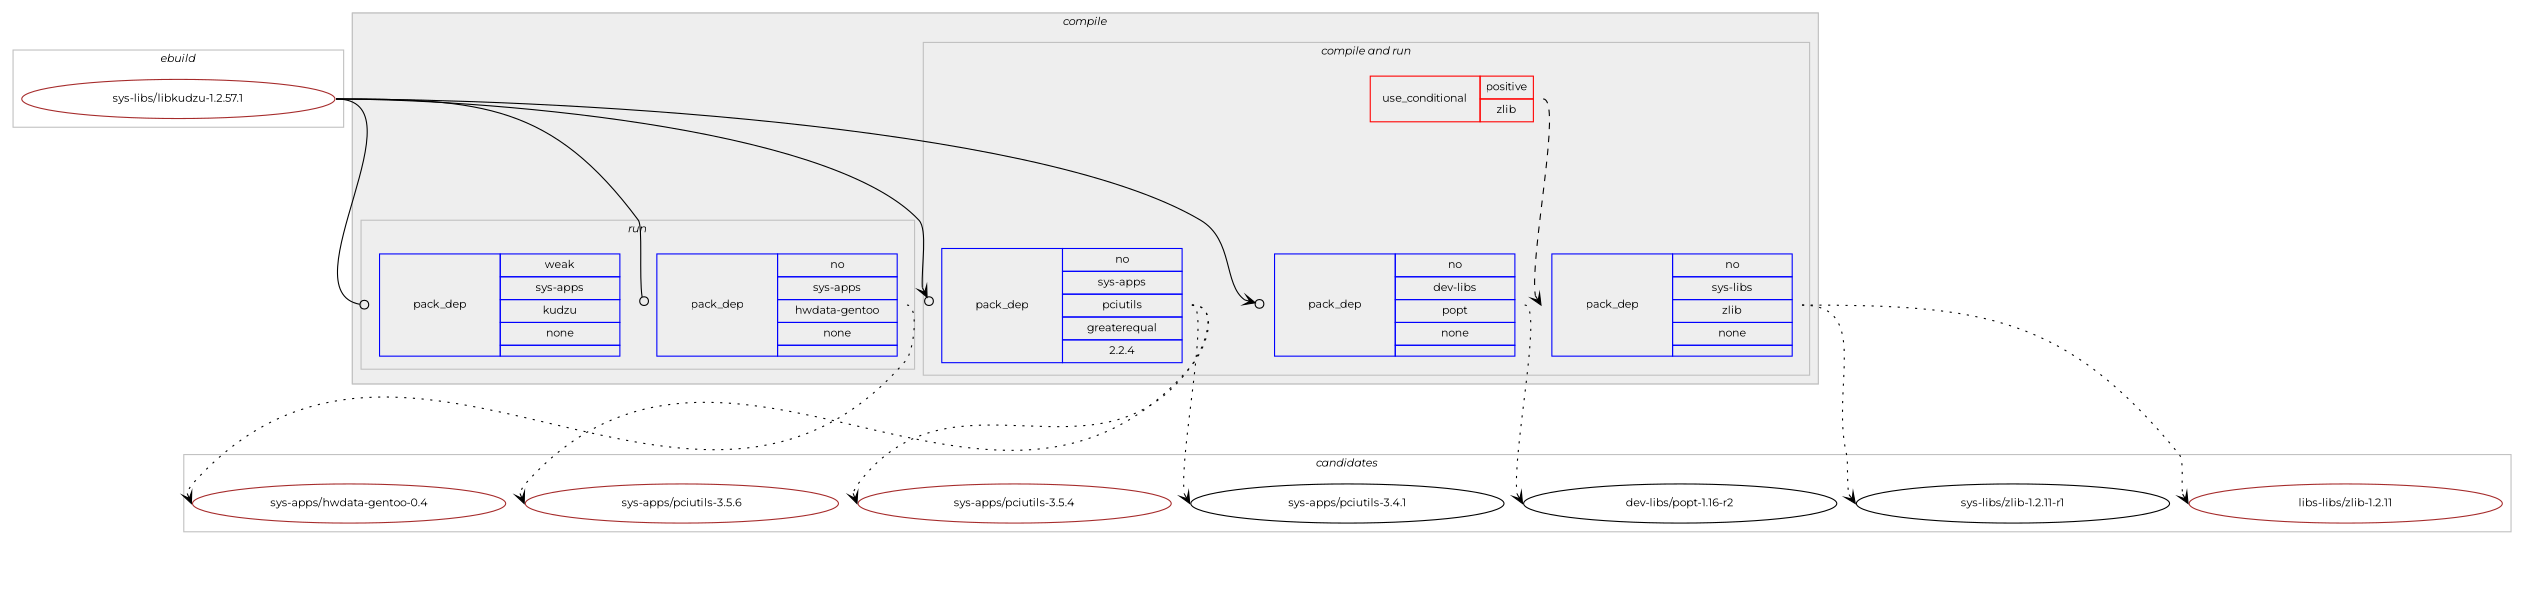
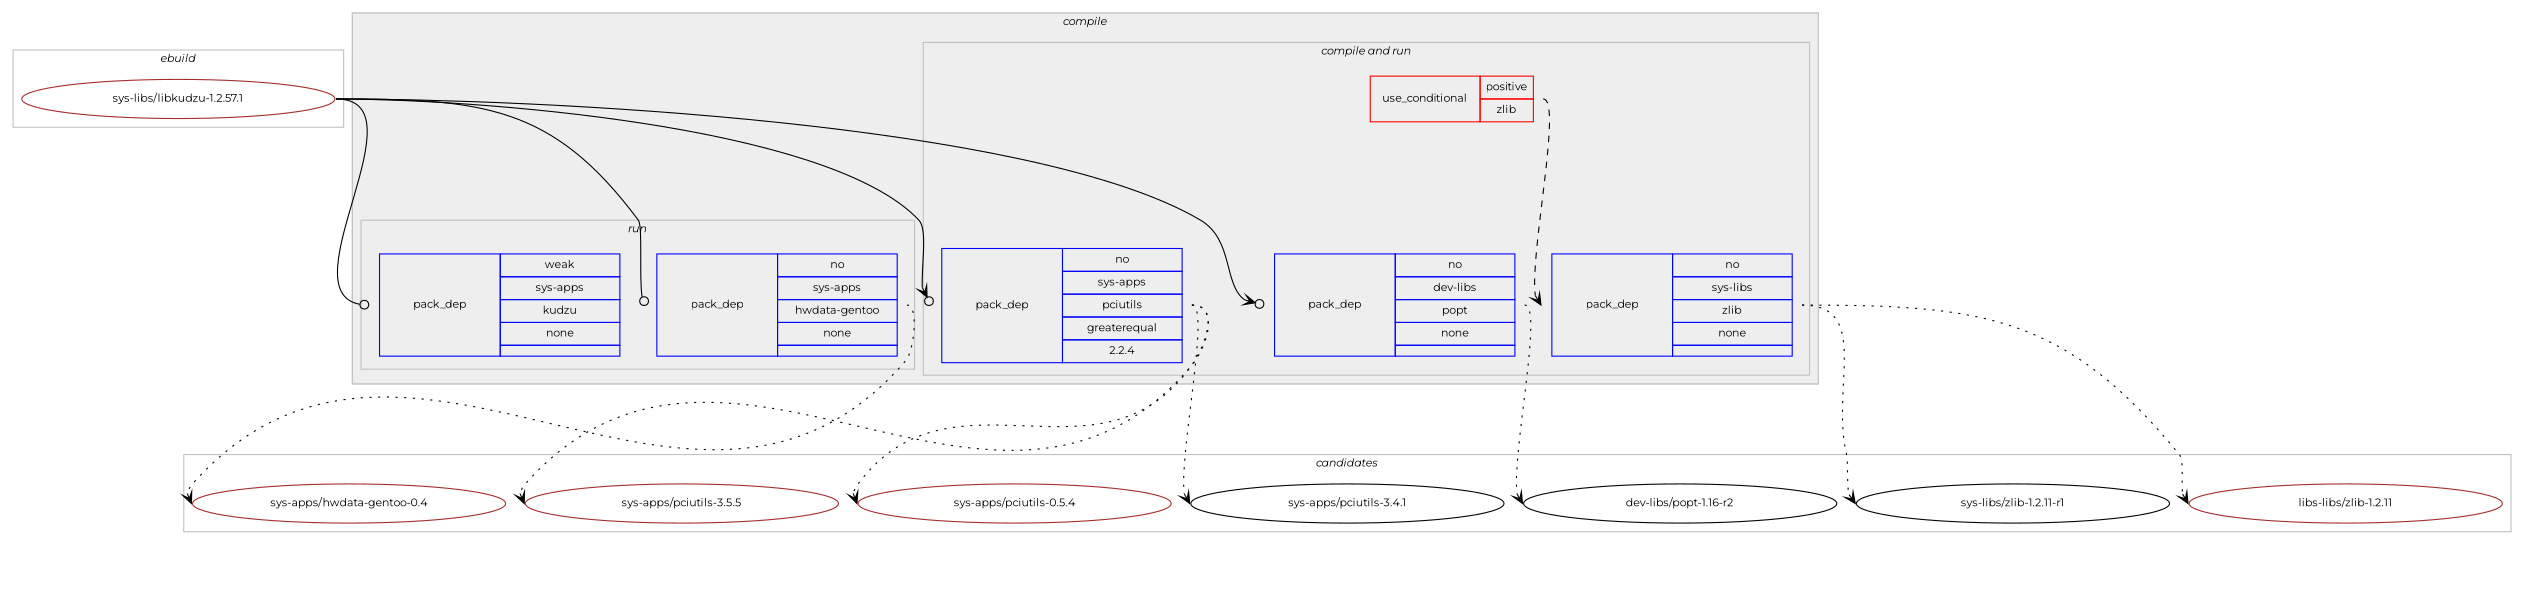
(682, 504) -> (682, 504)
(1015, 504) -> (1015, 504)
